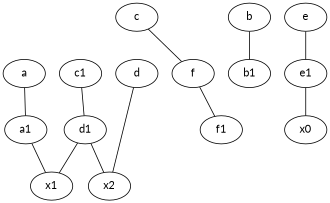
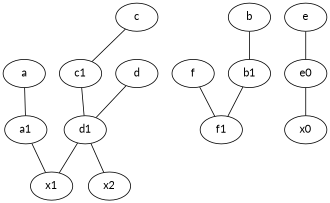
(165, 45) -> (109, 45)
(306, 74) -> (306, 74)
none -> (235, 102)
(123, 130) -> (111, 102)
